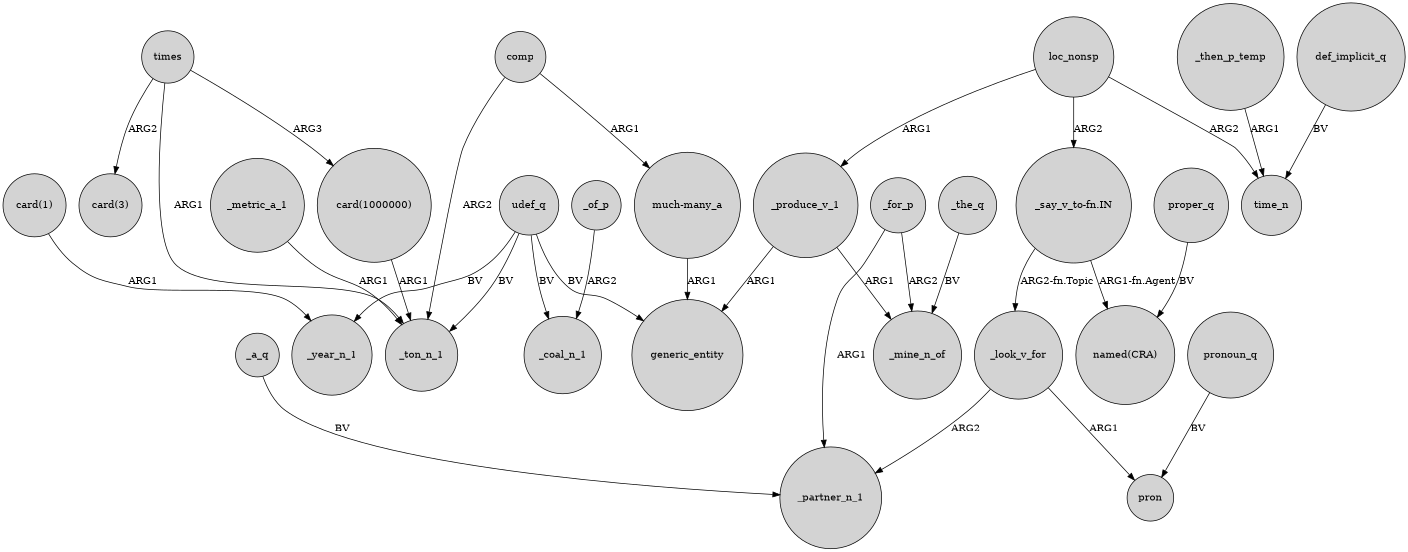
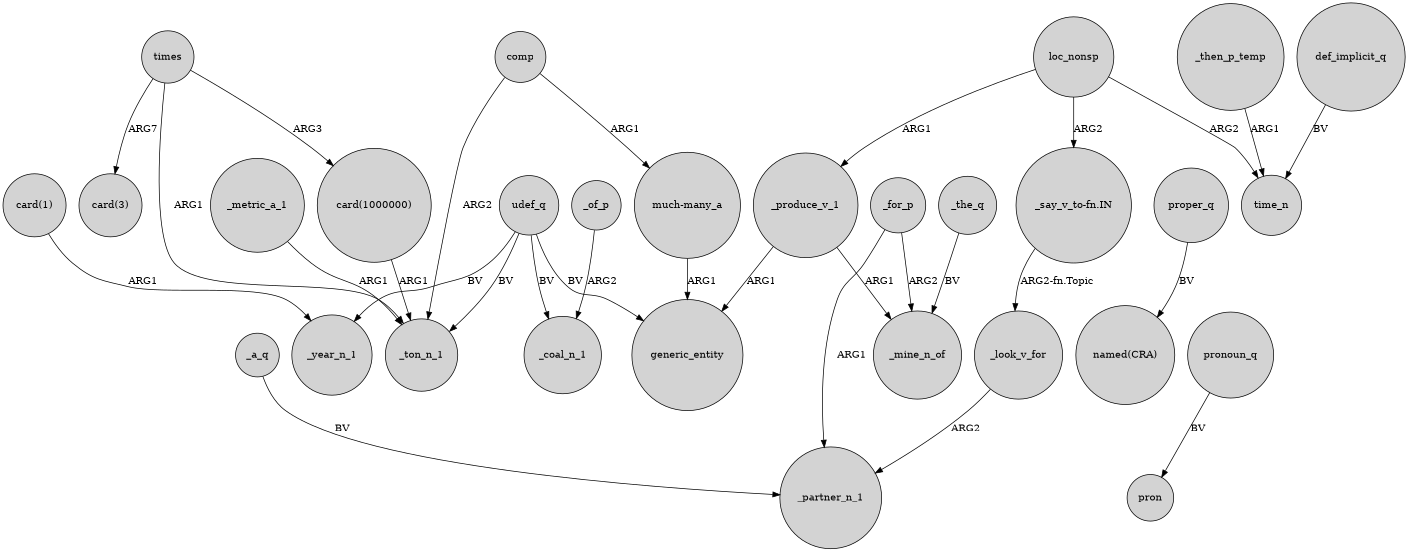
(143, 129) -> (143, 129)
(1098, 281) -> none
(1089, 431) -> none
